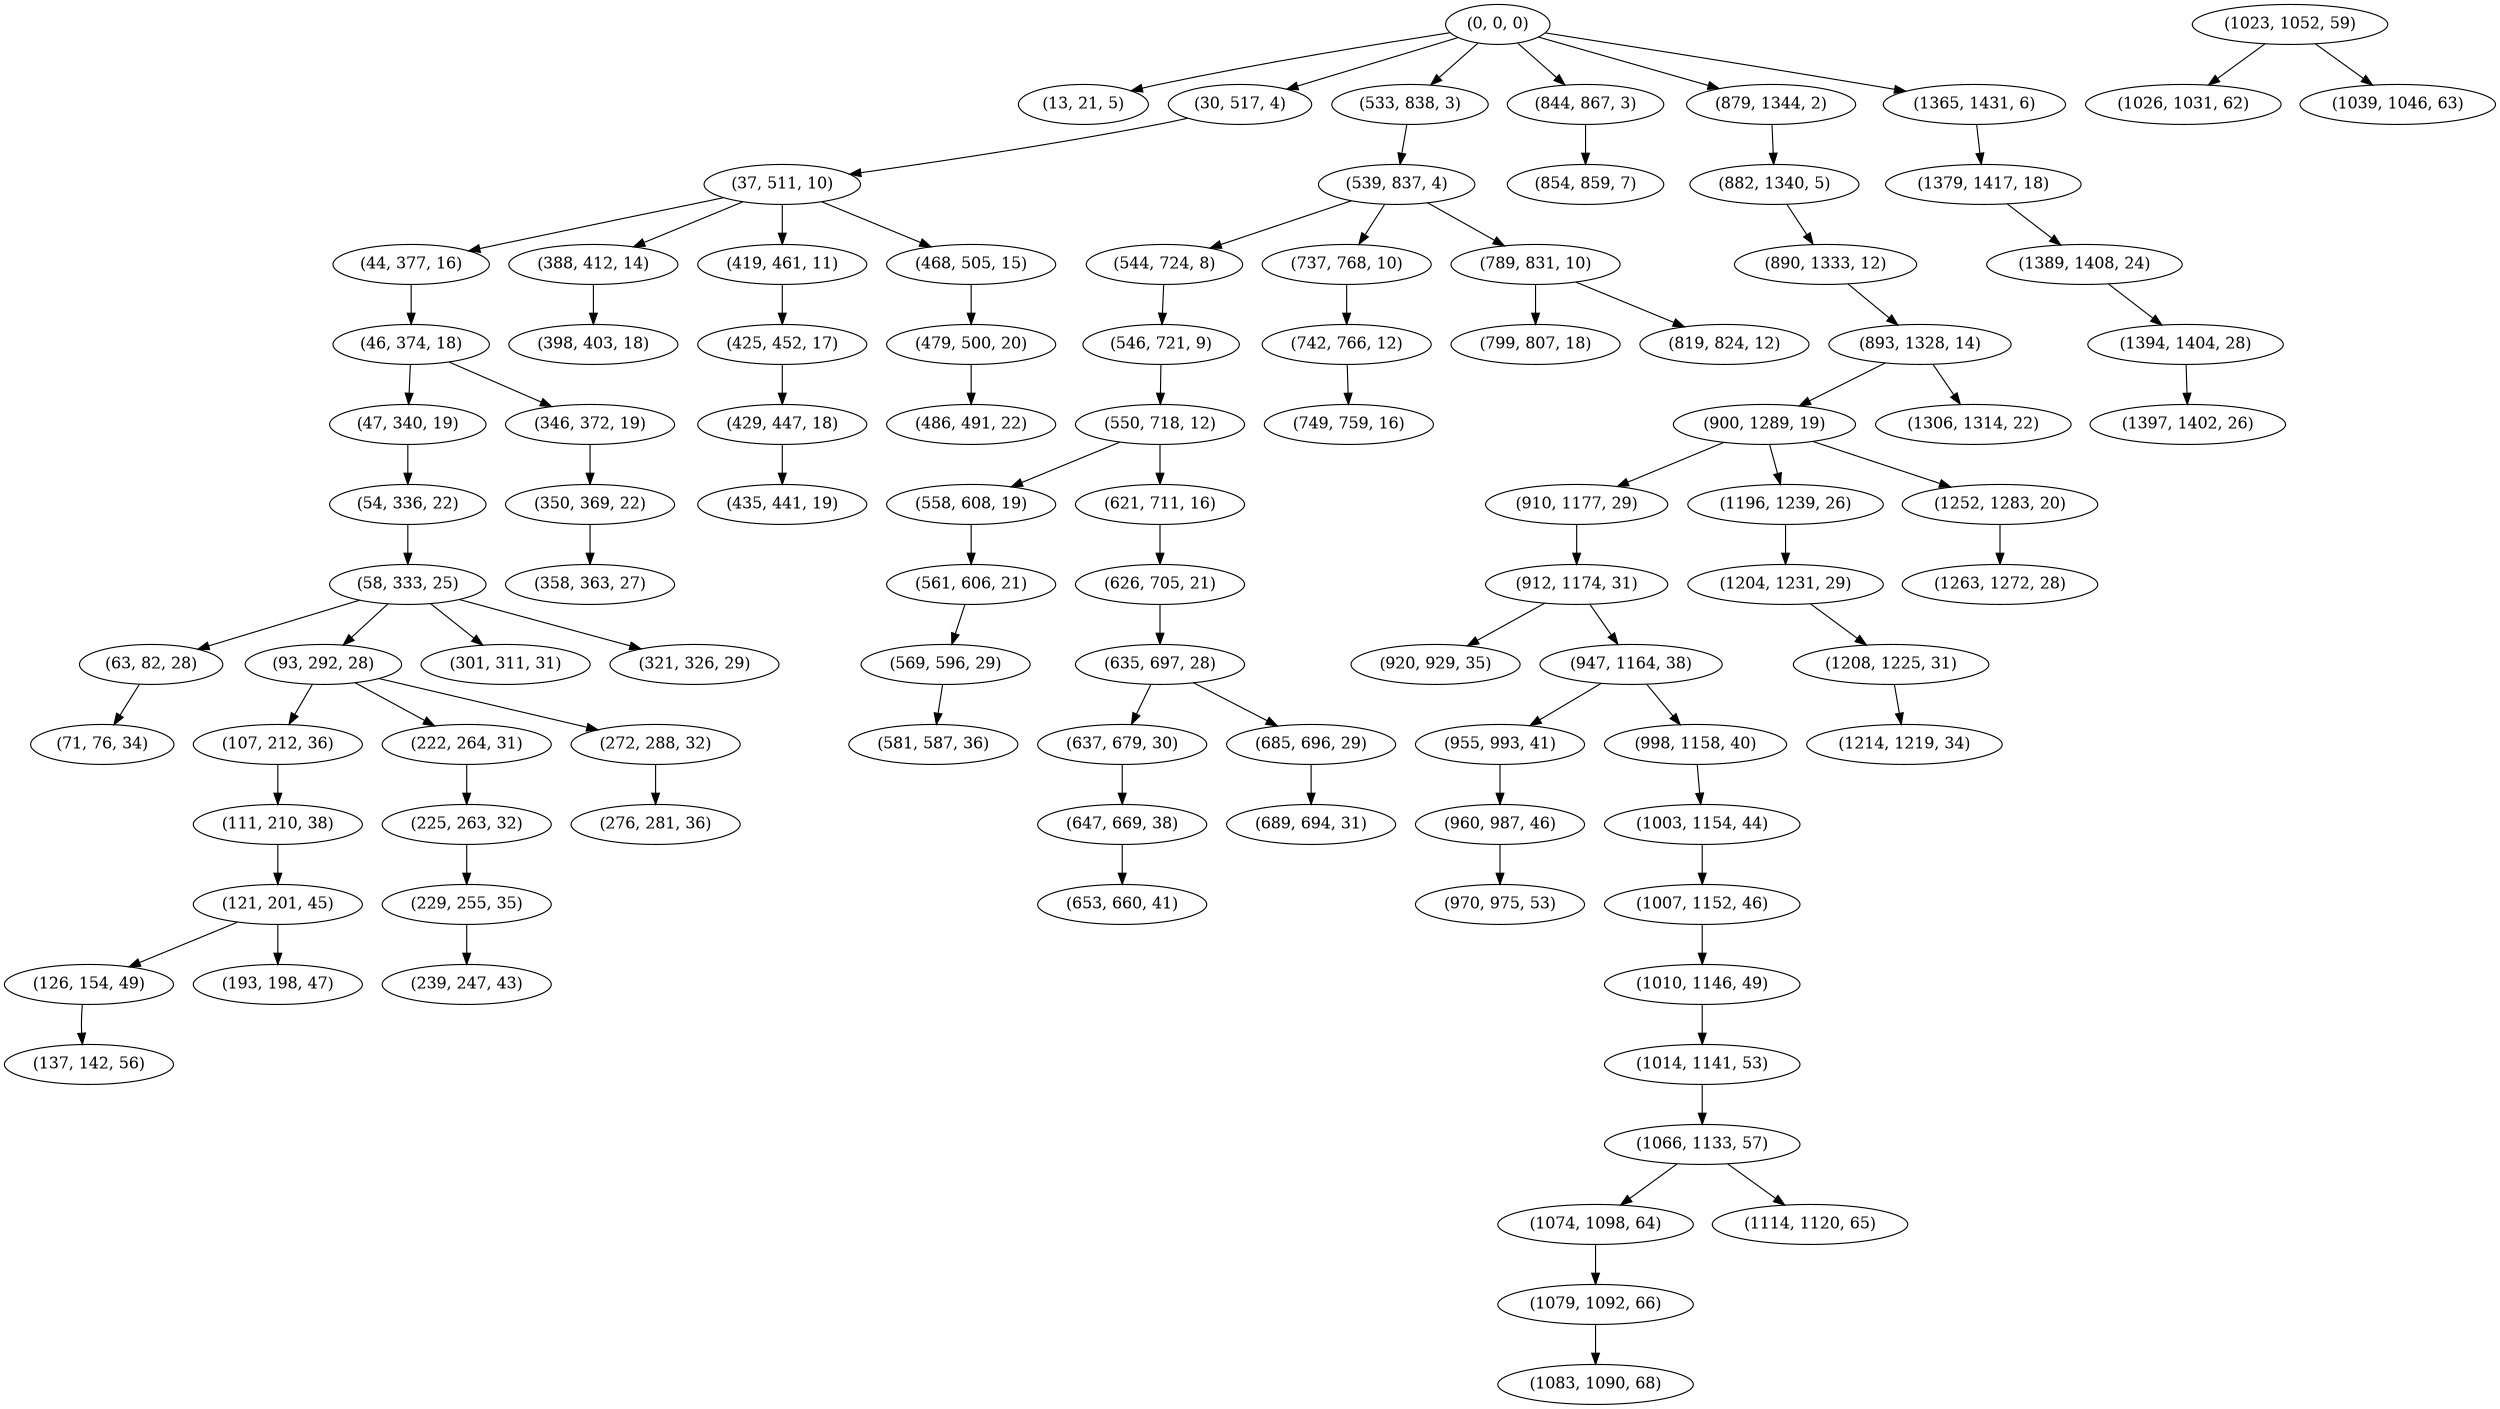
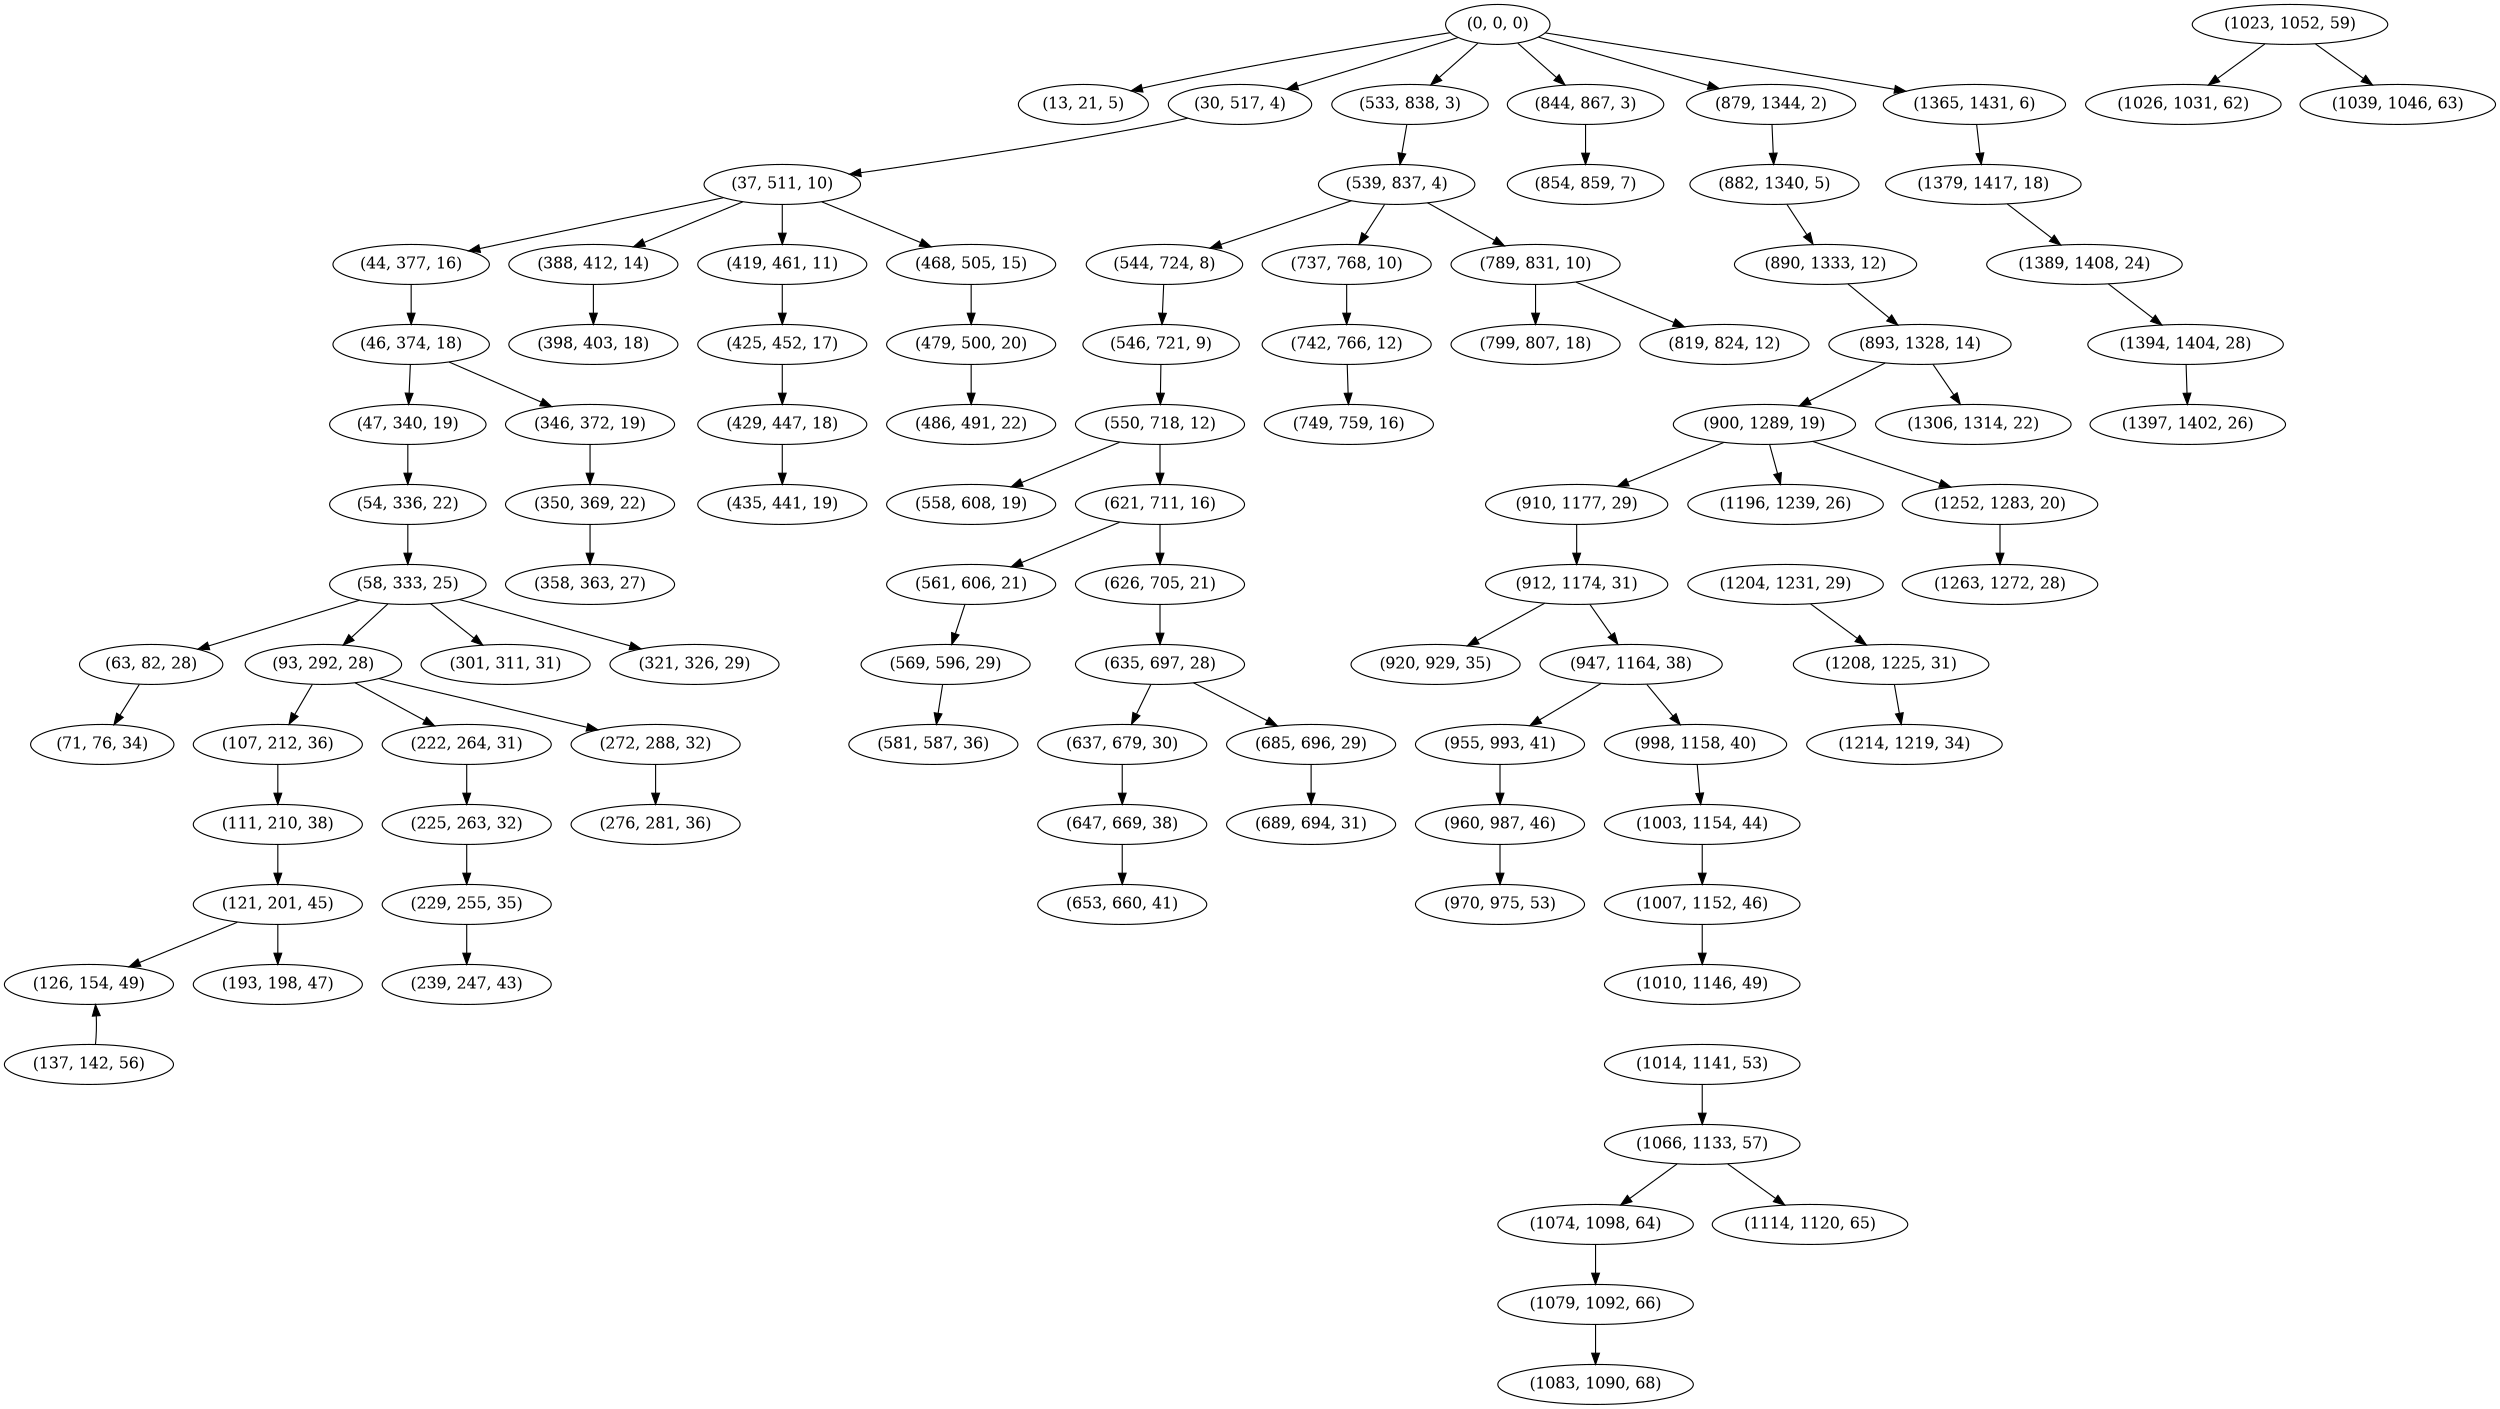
(971, 539) -> (1071, 542)
(1786, 539) -> none
(82, 1019) -> (96, 1030)
(1702, 1019) -> none
